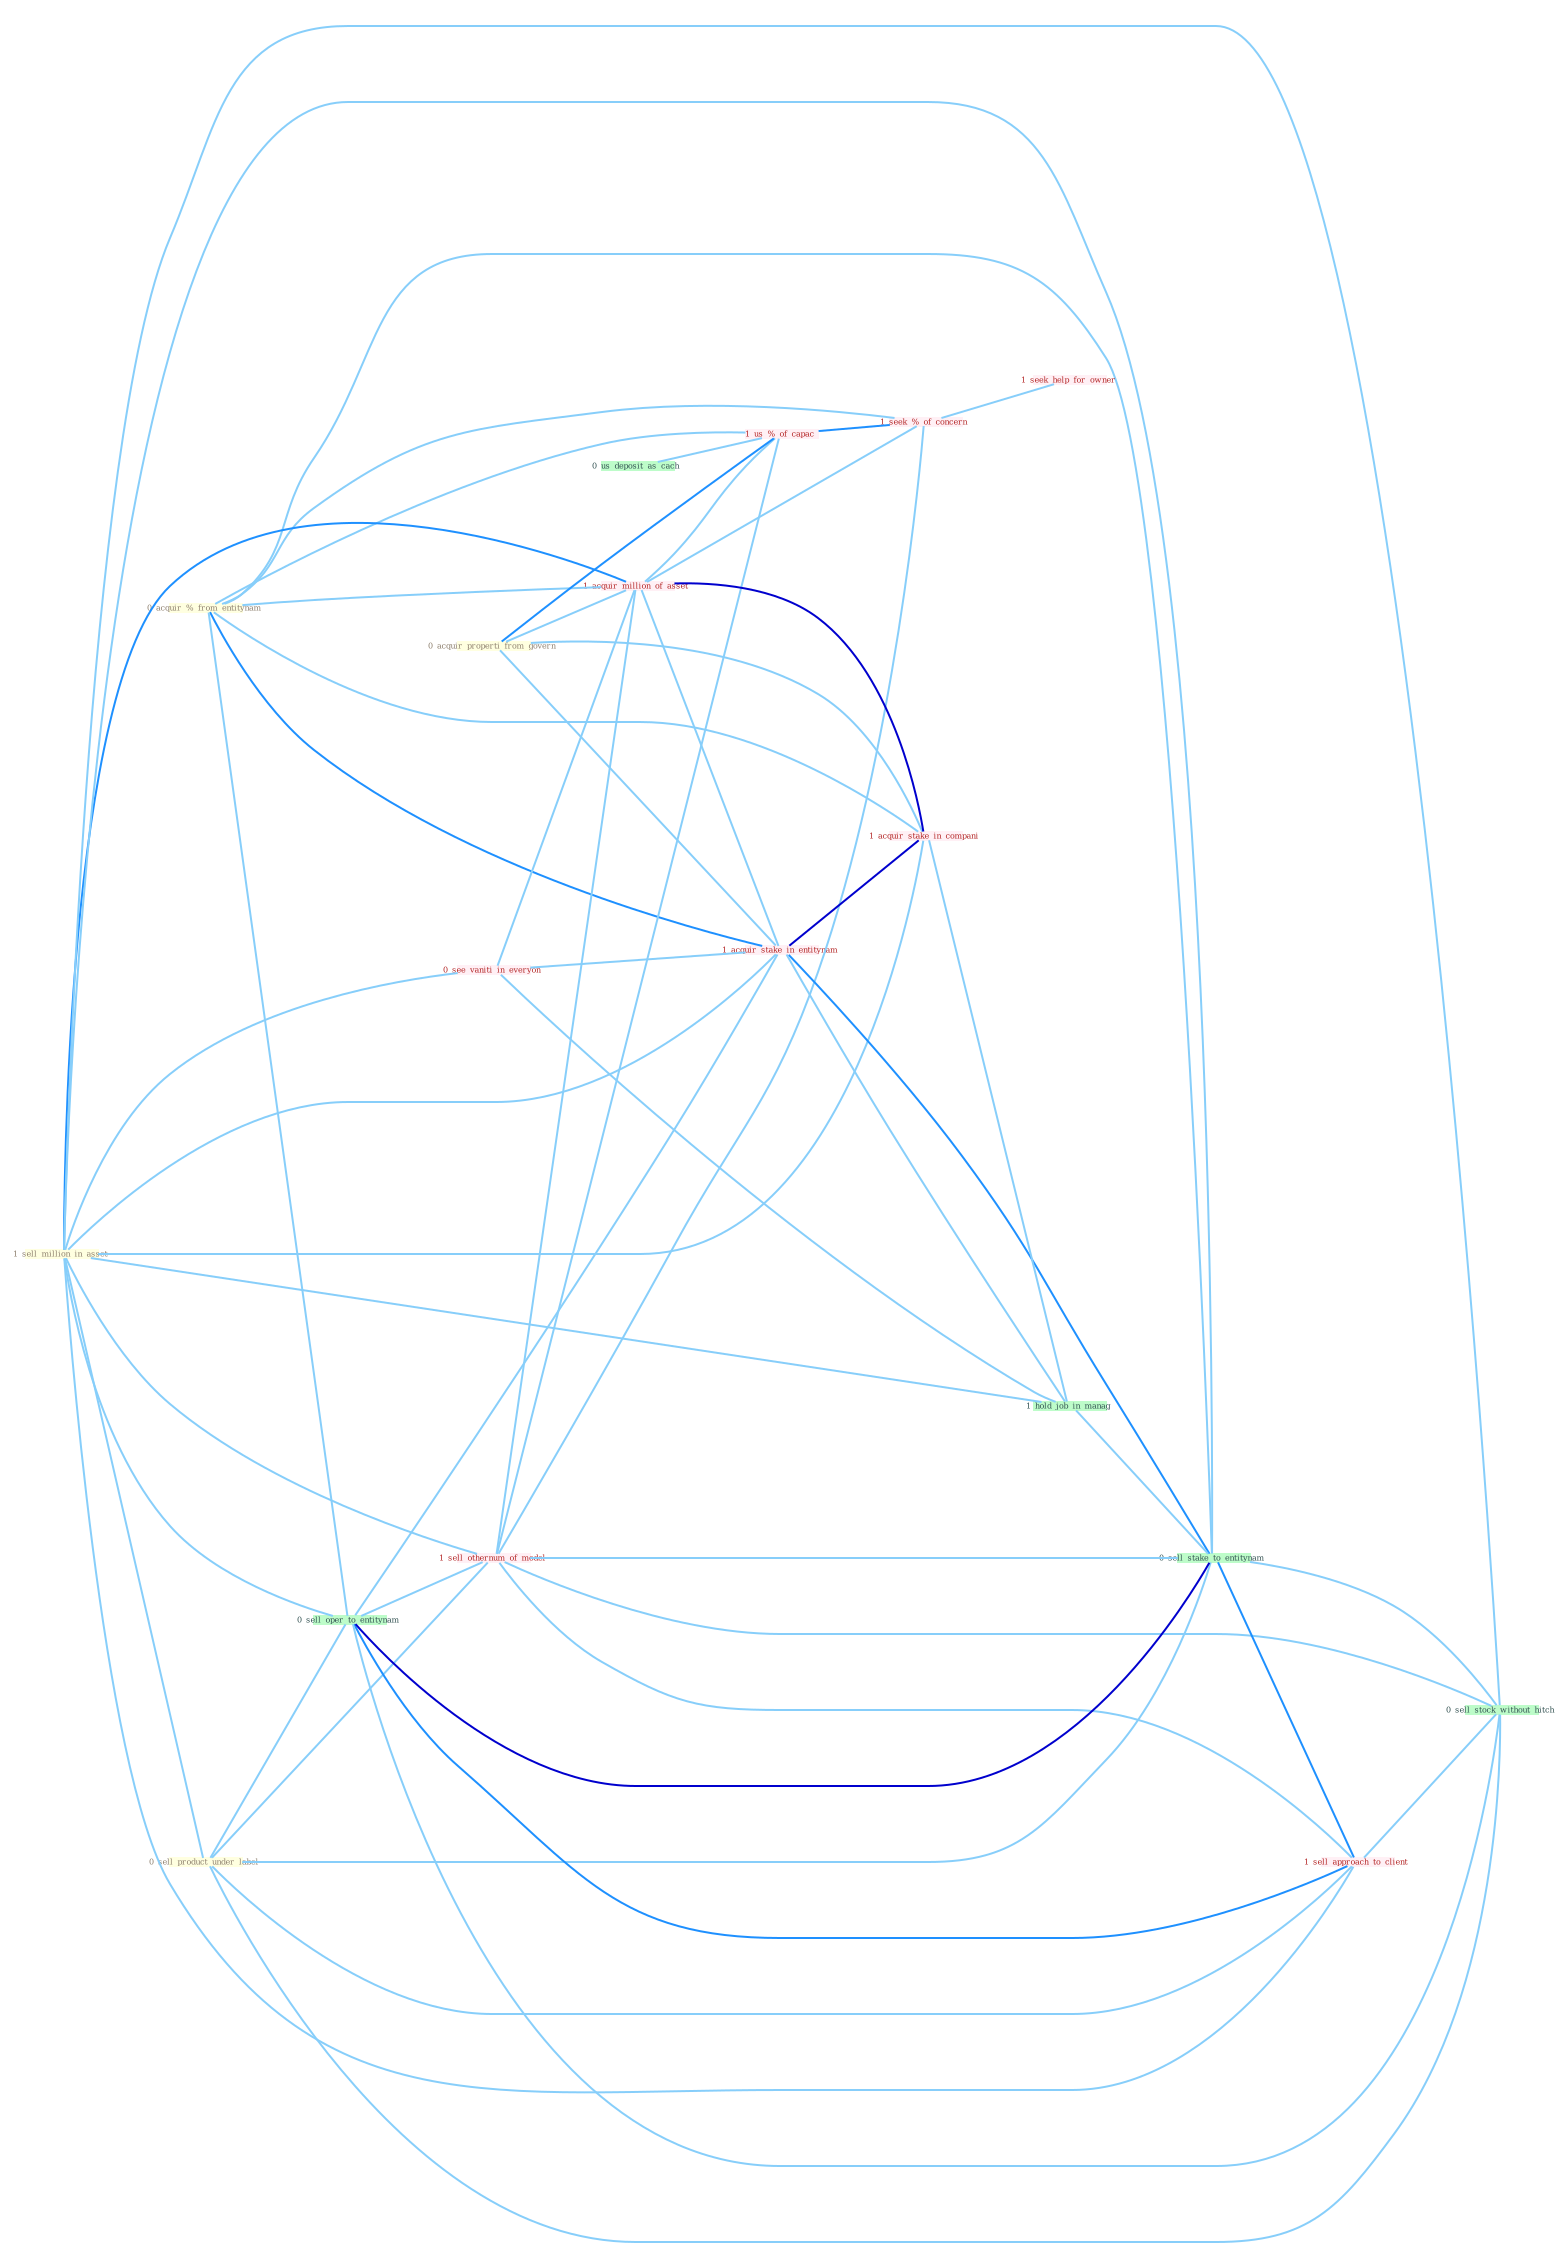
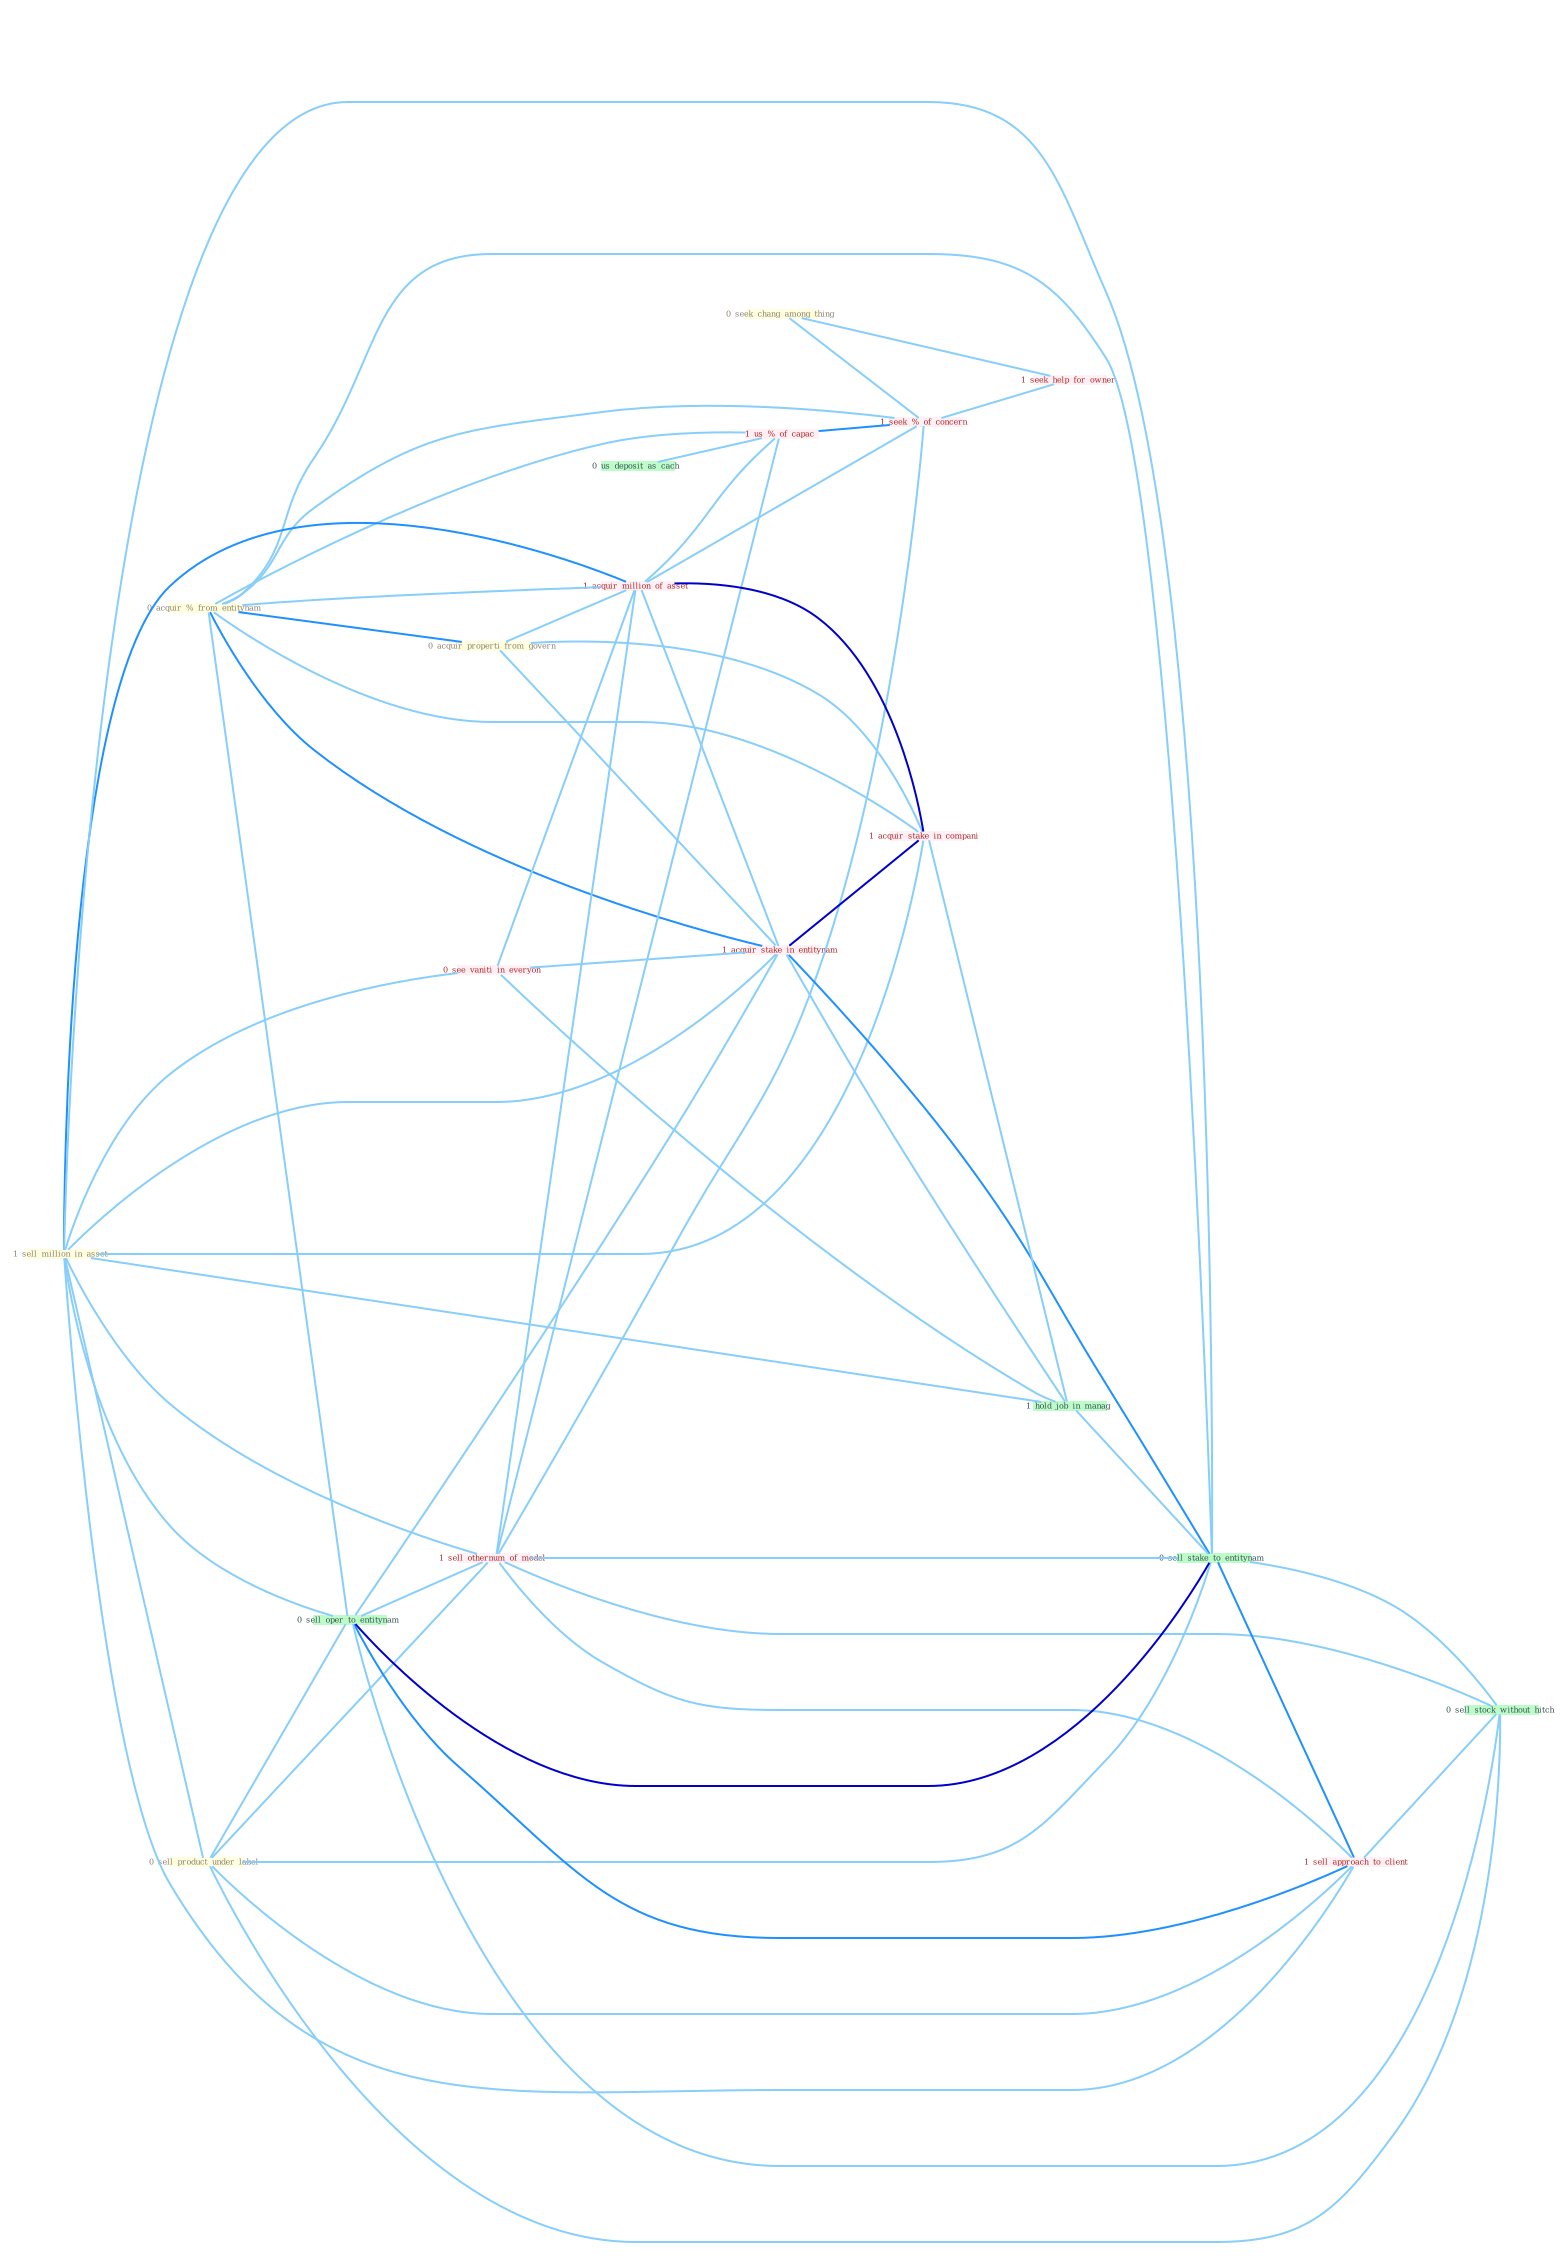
(984, 26) -> none
none -> (782, 314)
(637, 538) -> (350, 627)
